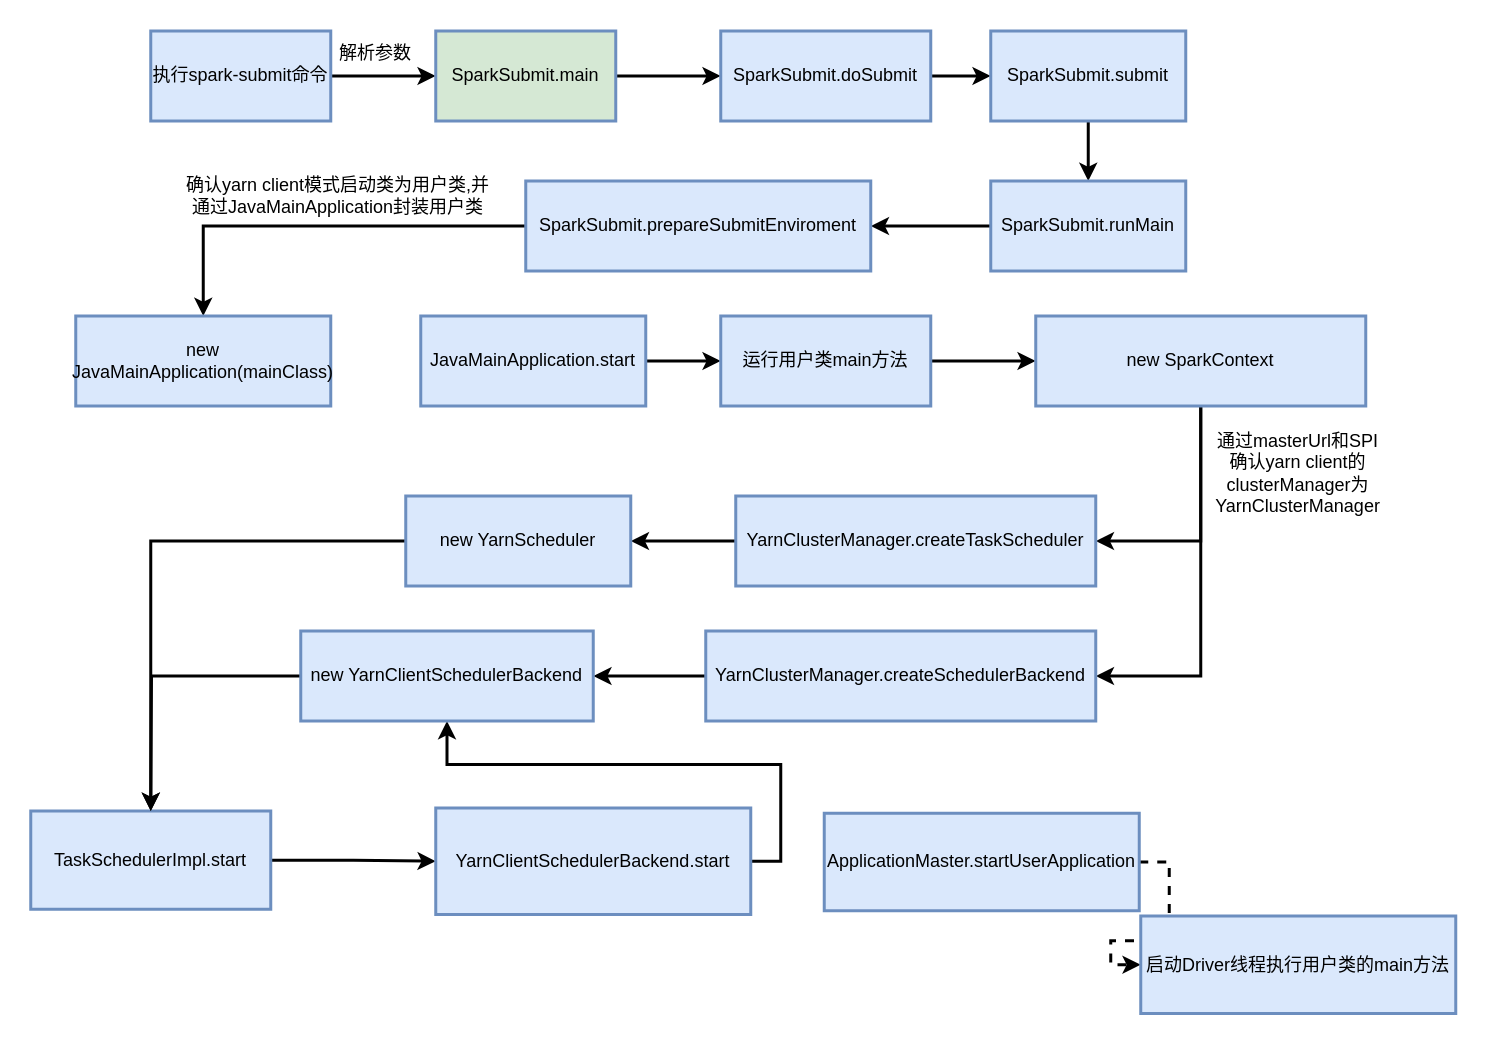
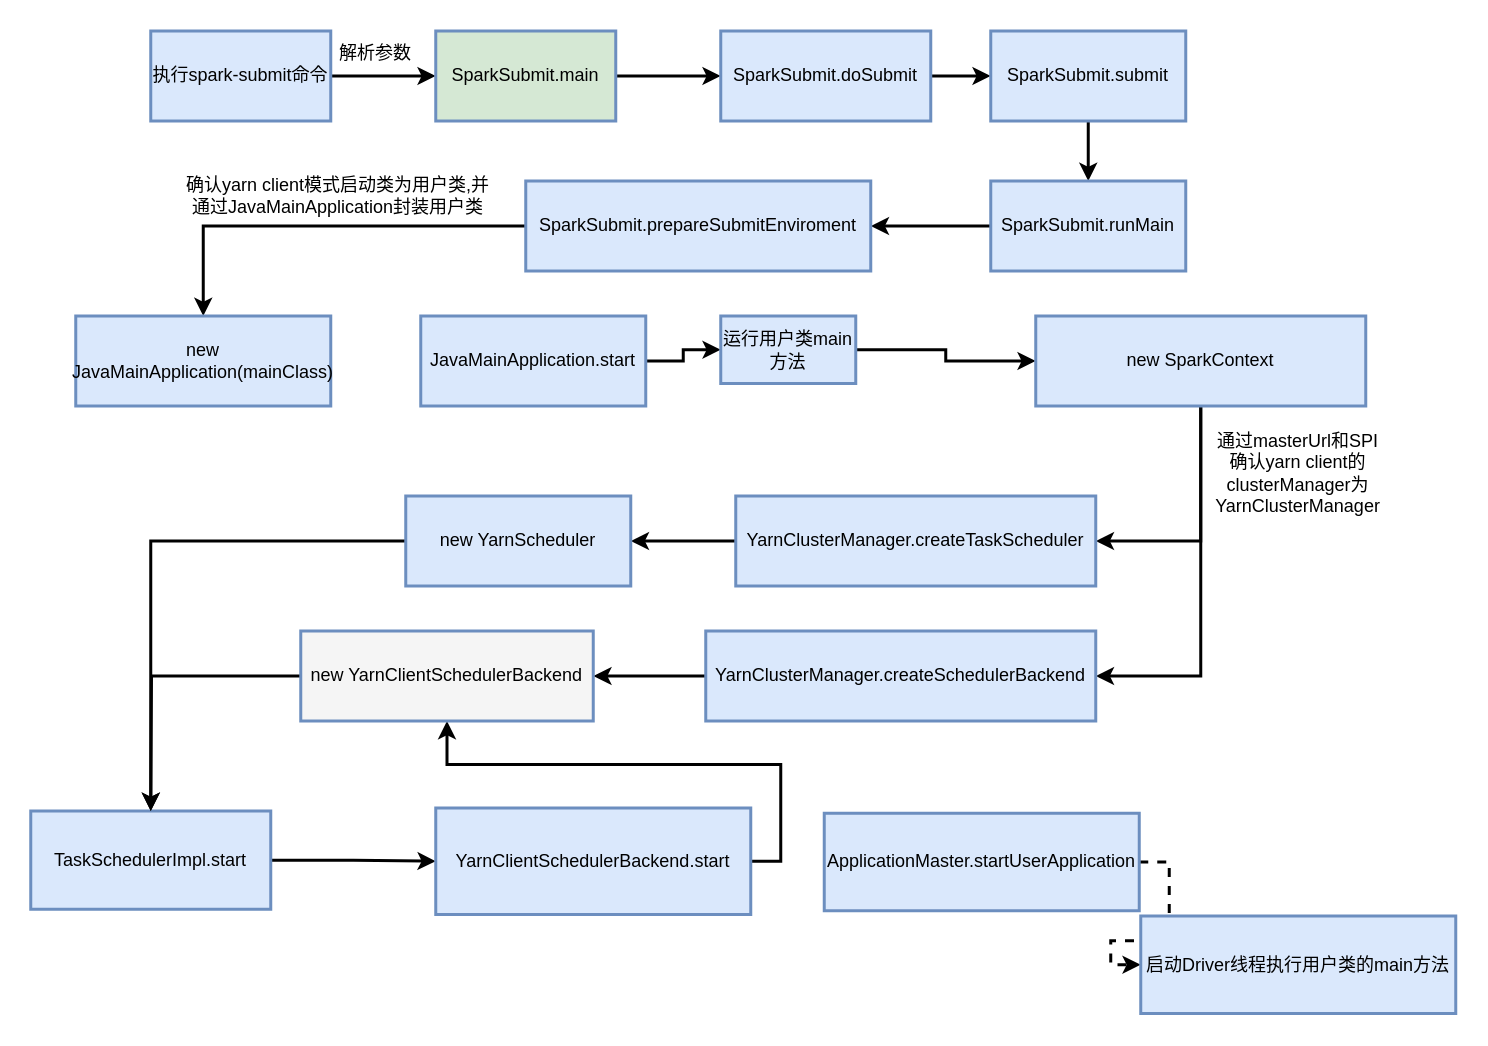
(826, 361) -> (788, 350)
(447, 676) -> (447, 676)
